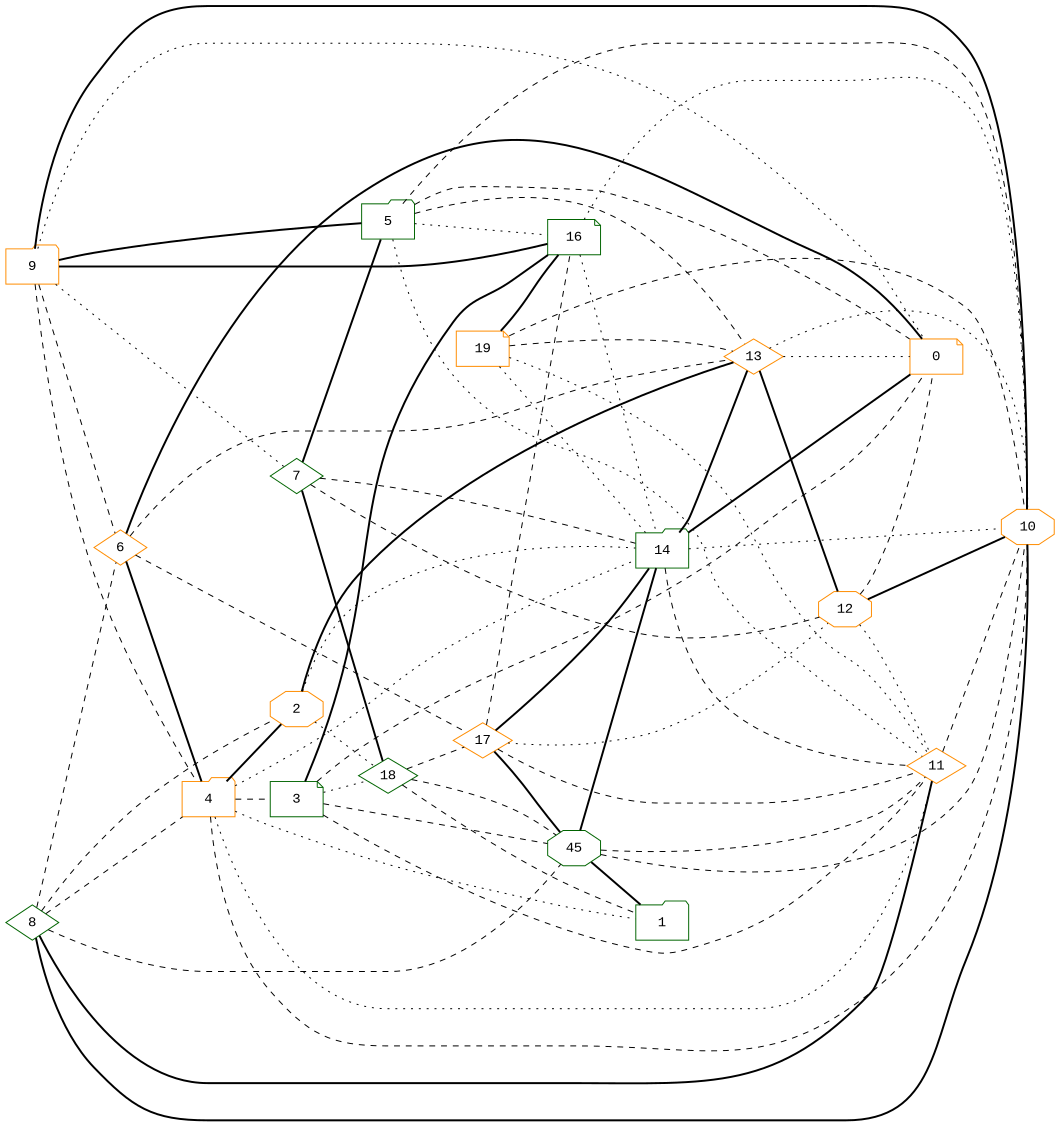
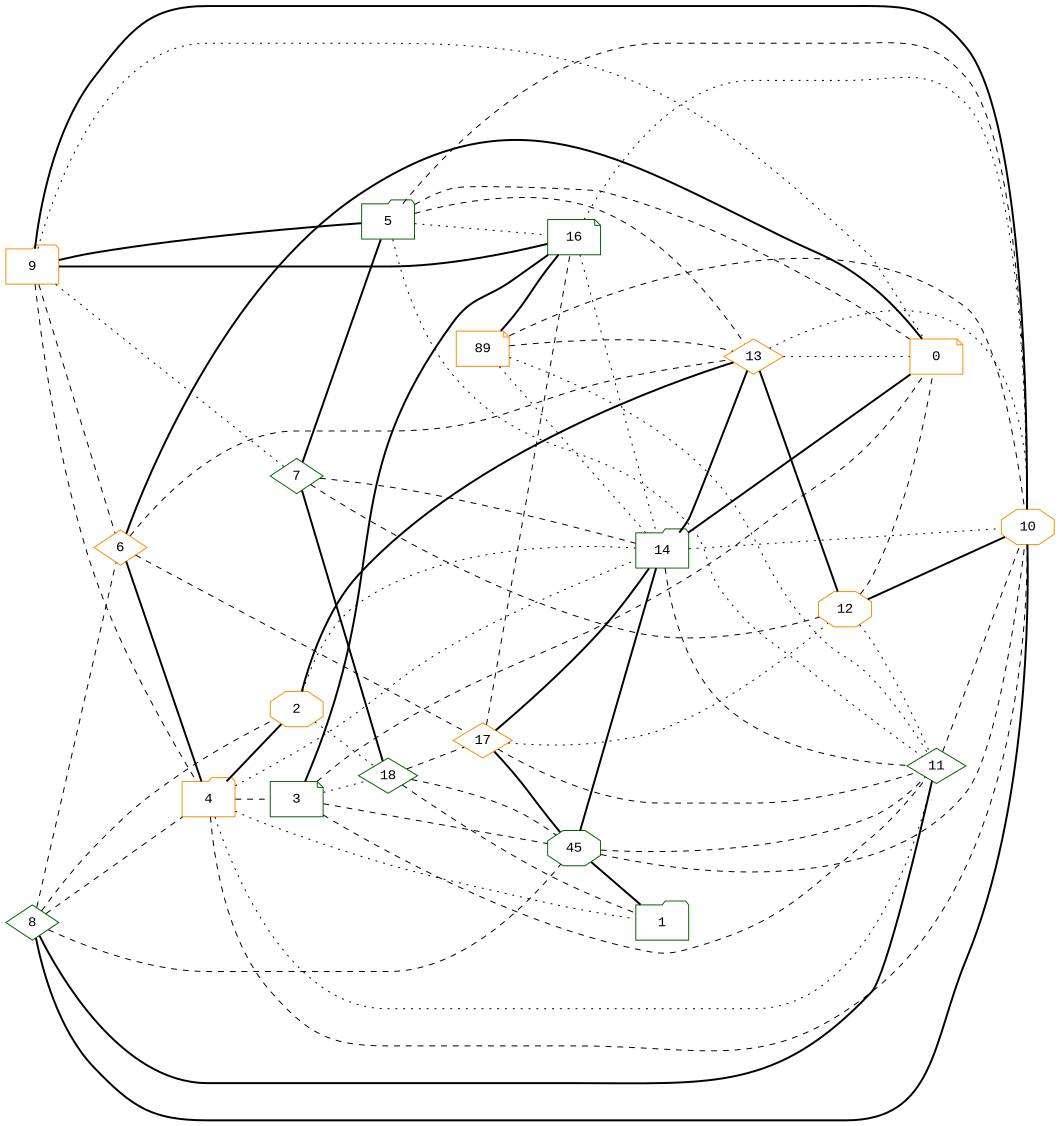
(483, 349) -> (483, 349)
(936, 766) -> (936, 766)
